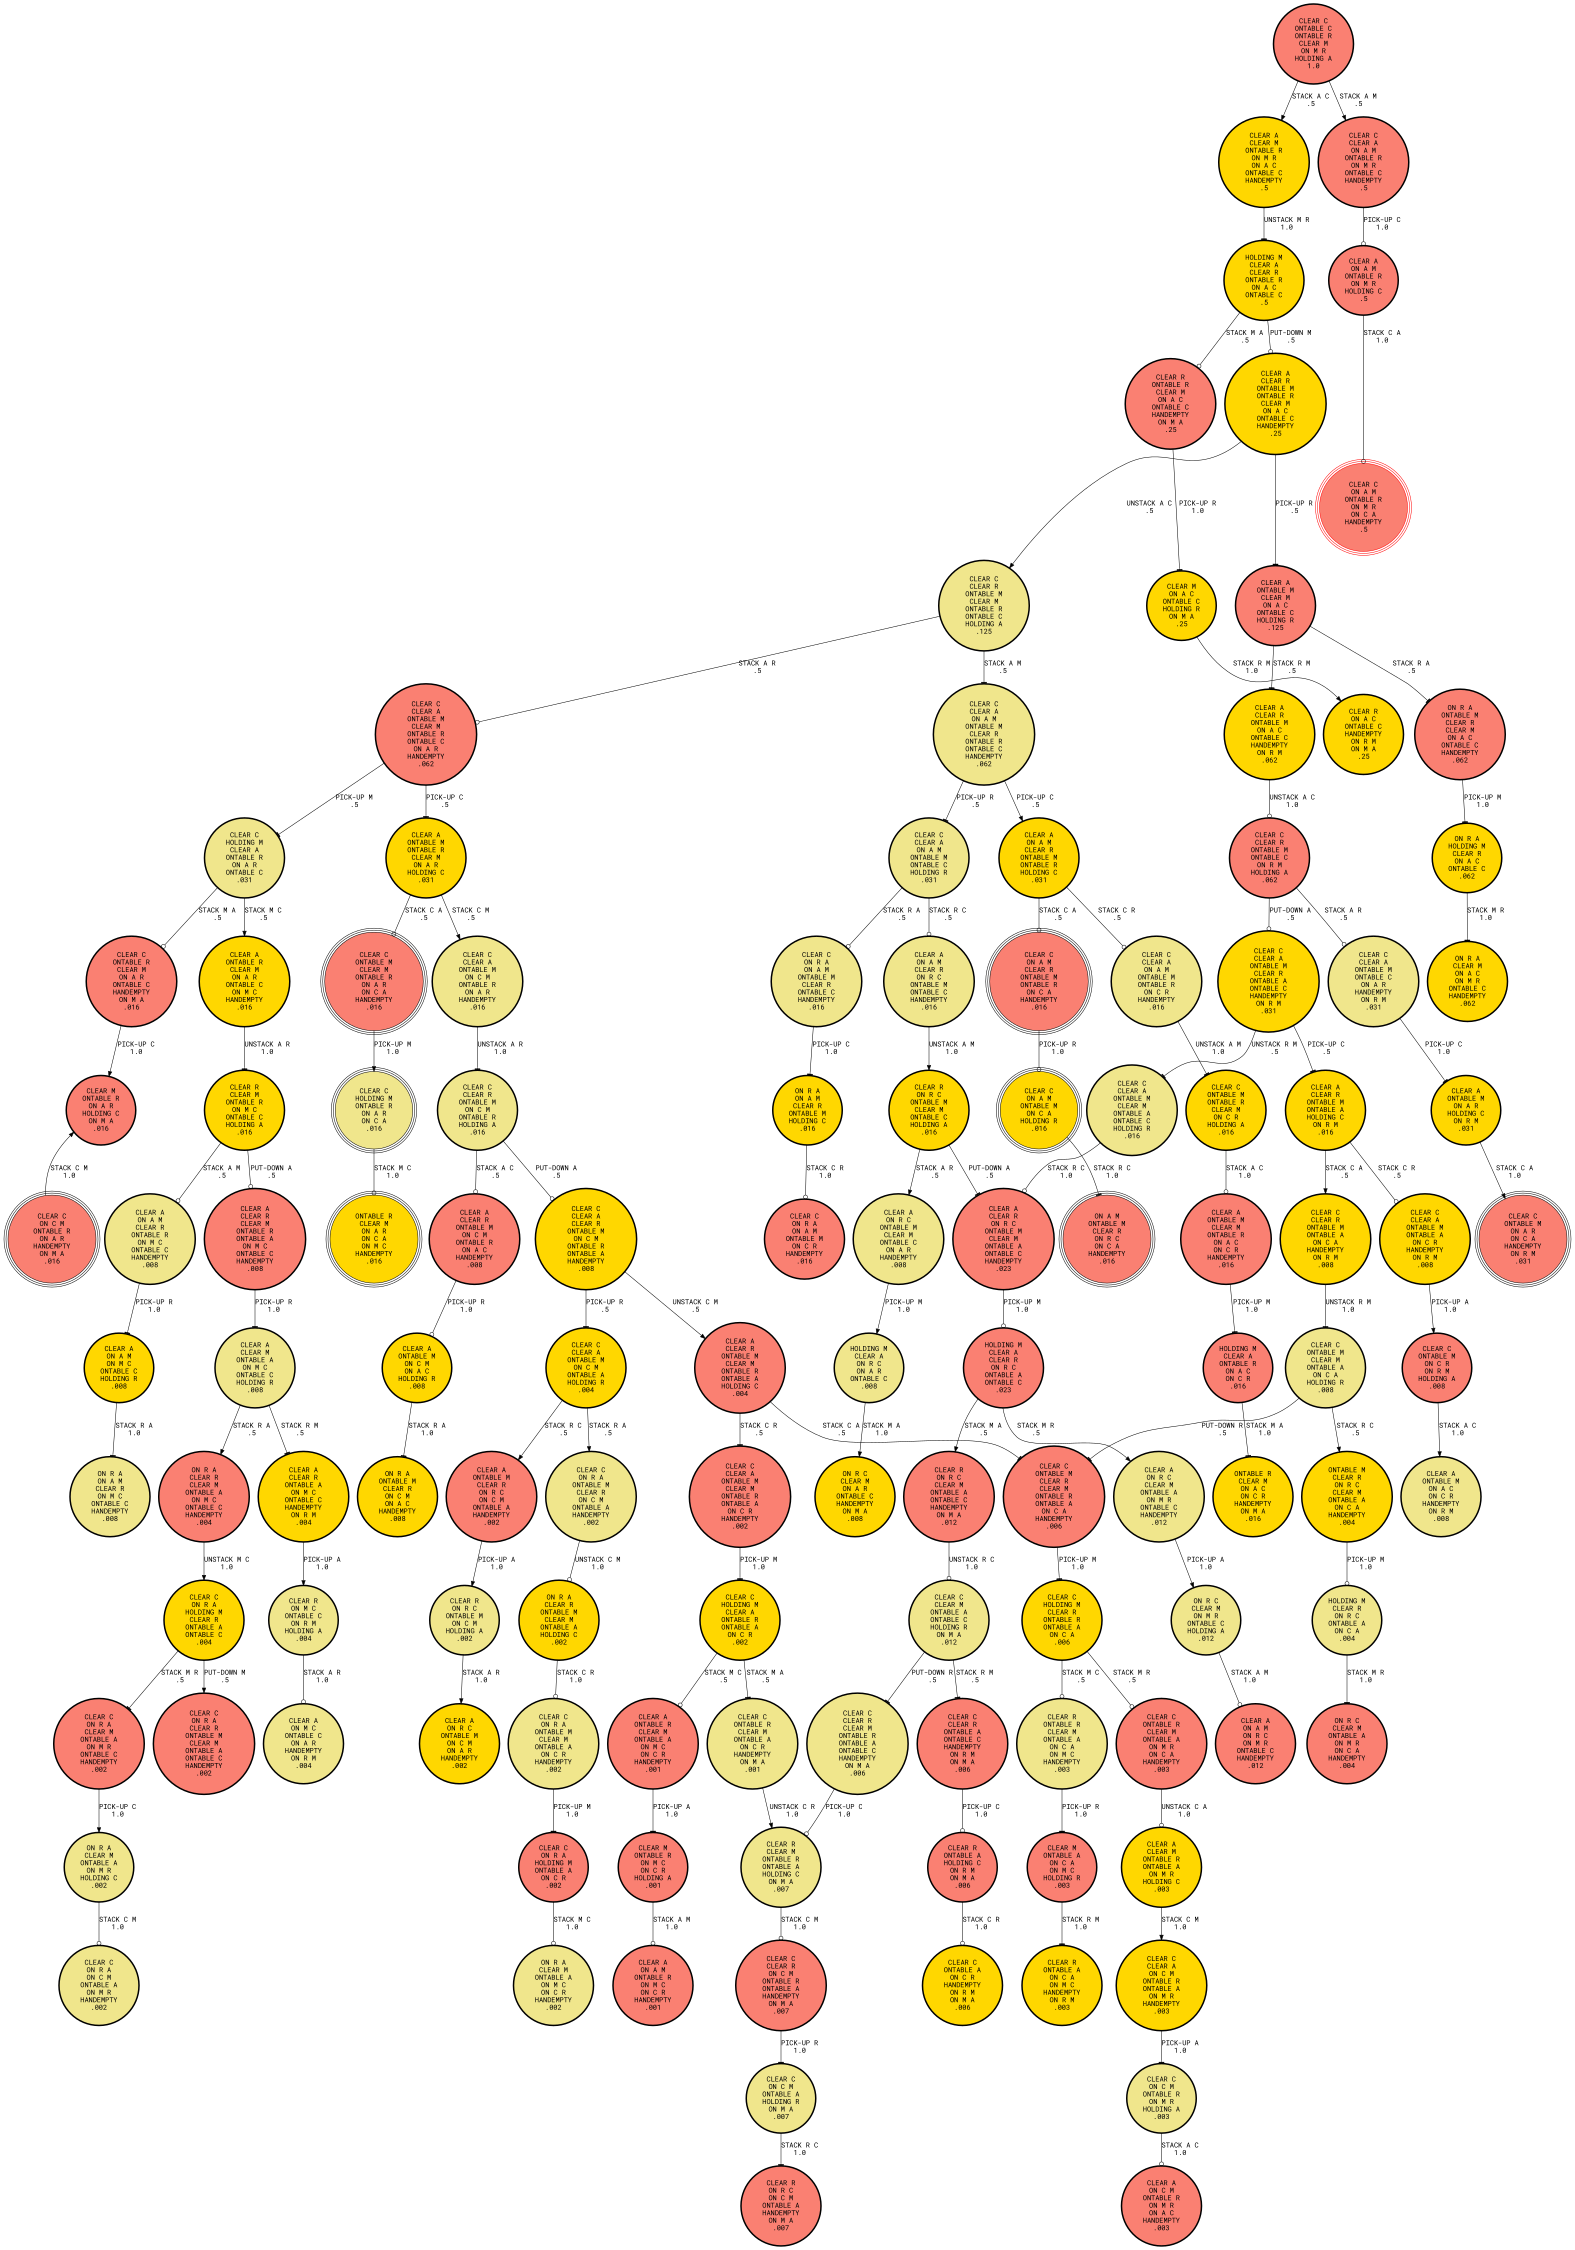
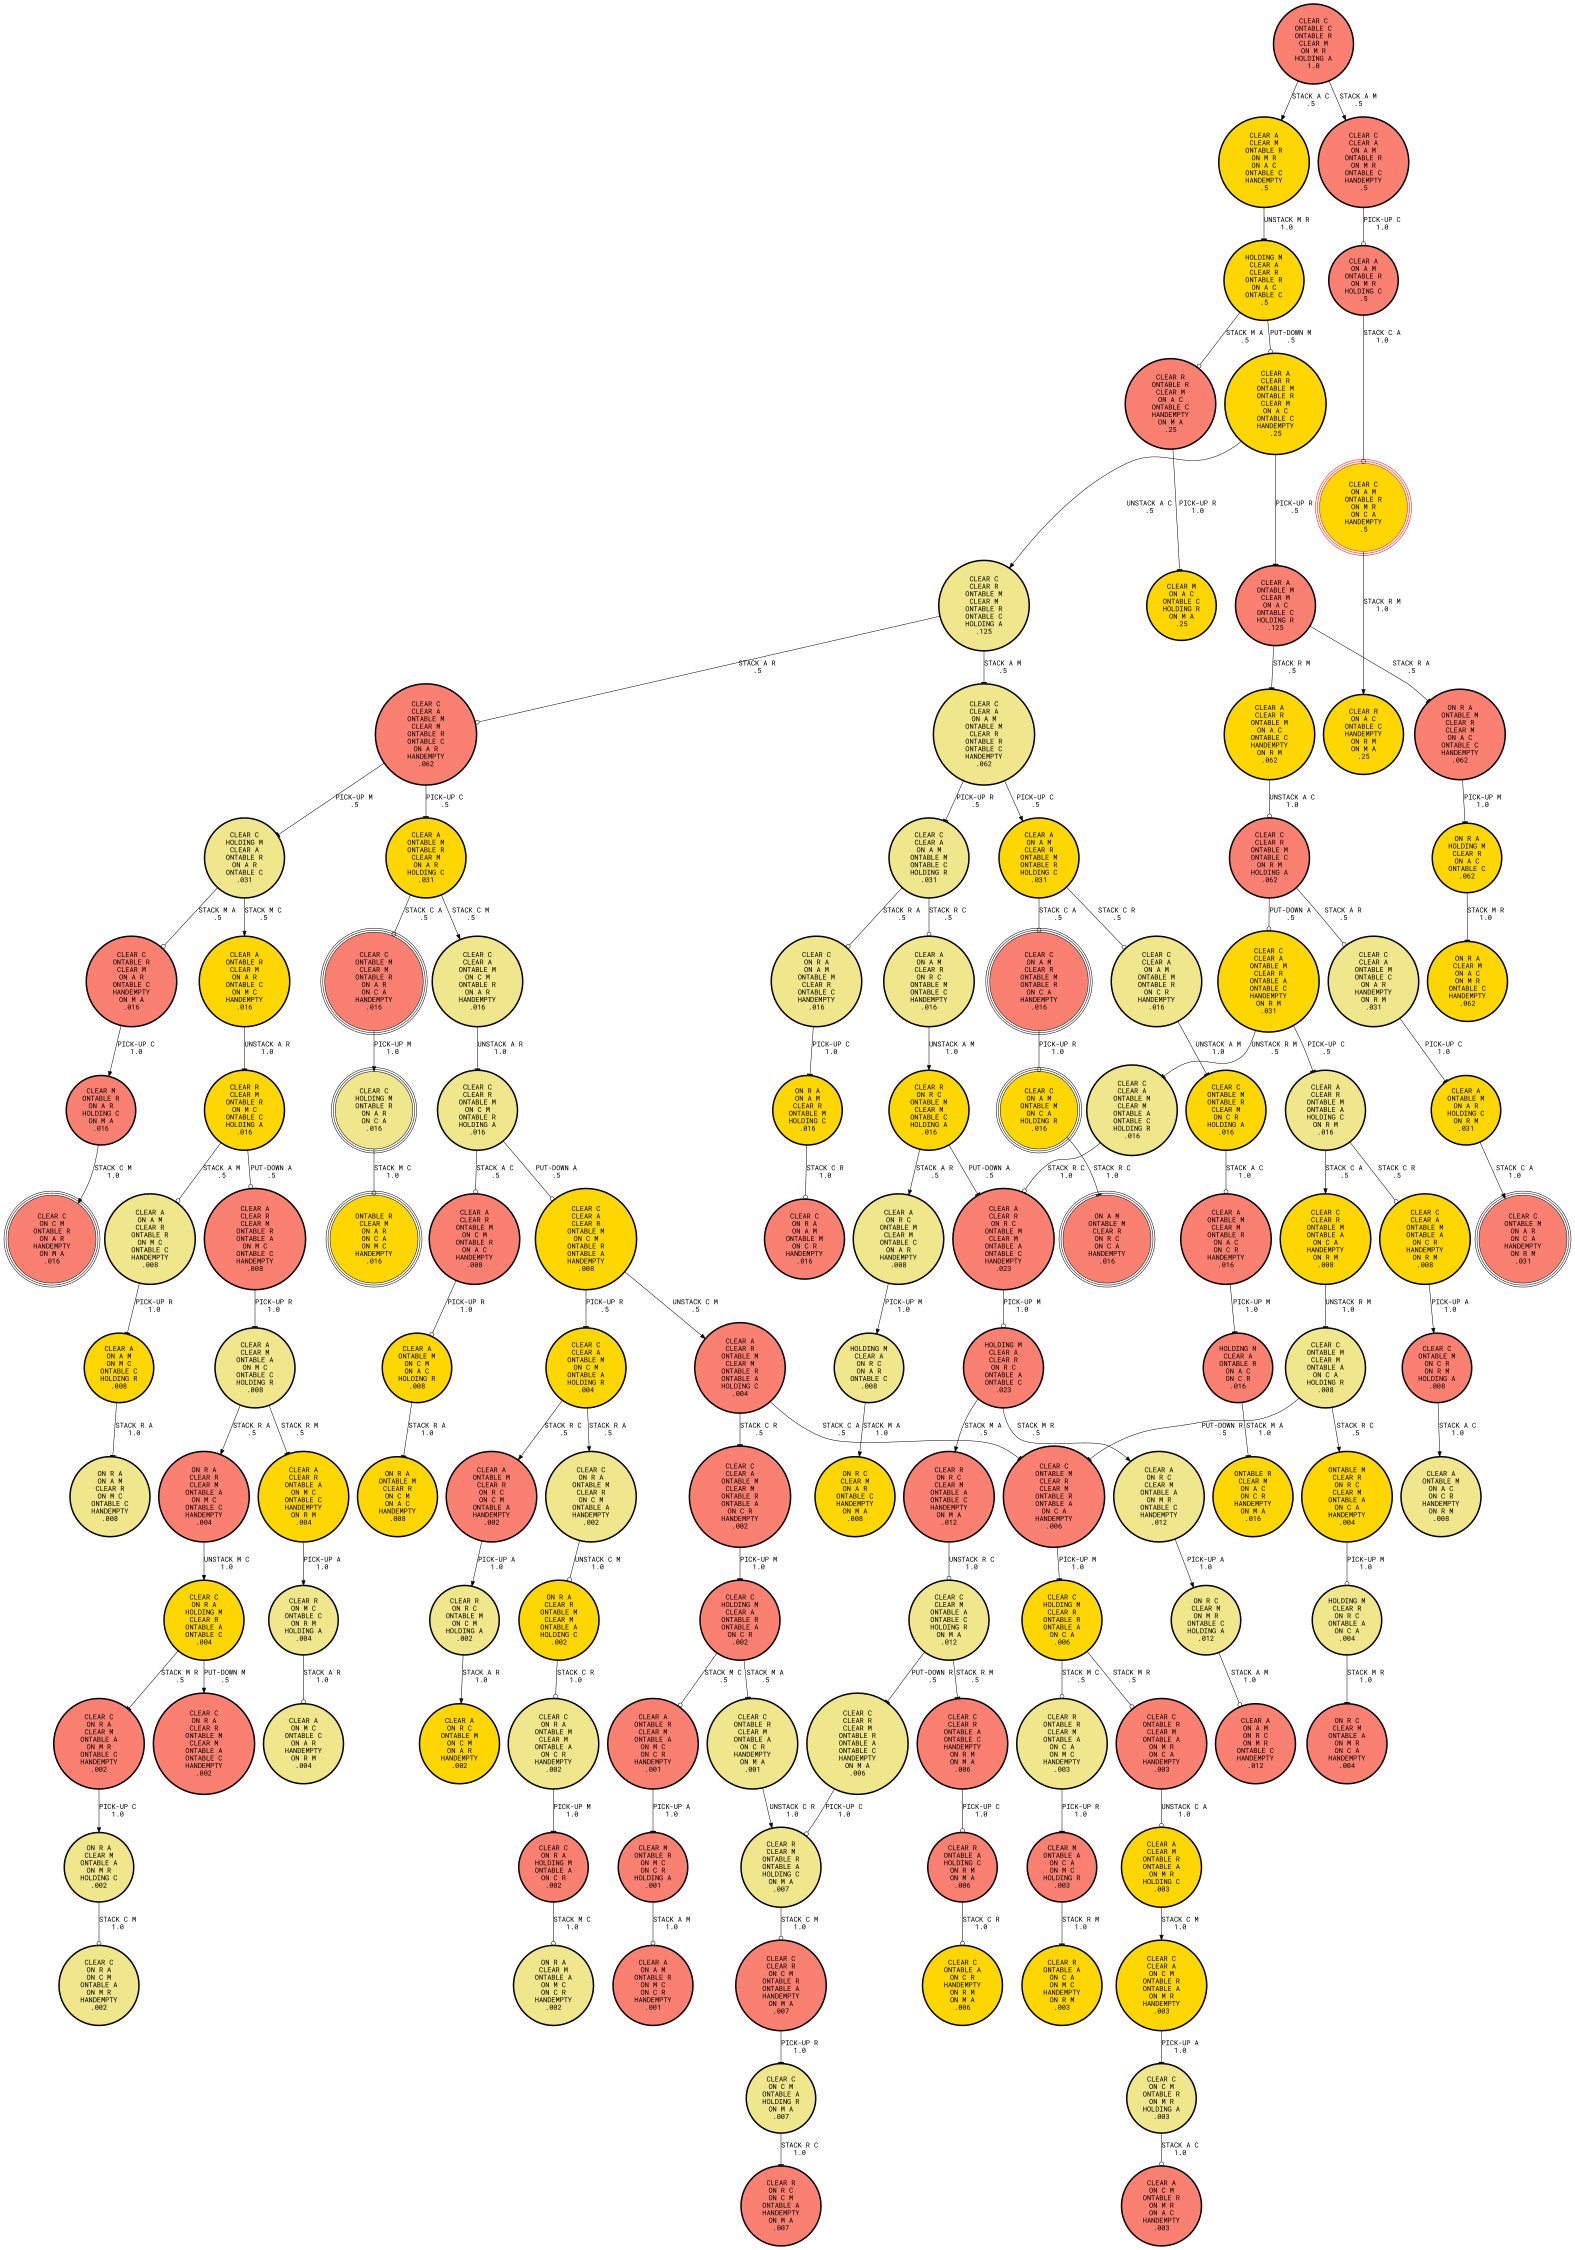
(1364, 507) -> (1364, 507)
(1261, 682) -> (1364, 620)
(1326, 1110) -> (1326, 1110)
(51, 1163) -> (92, 1173)
(740, 1620) -> (740, 1620)
